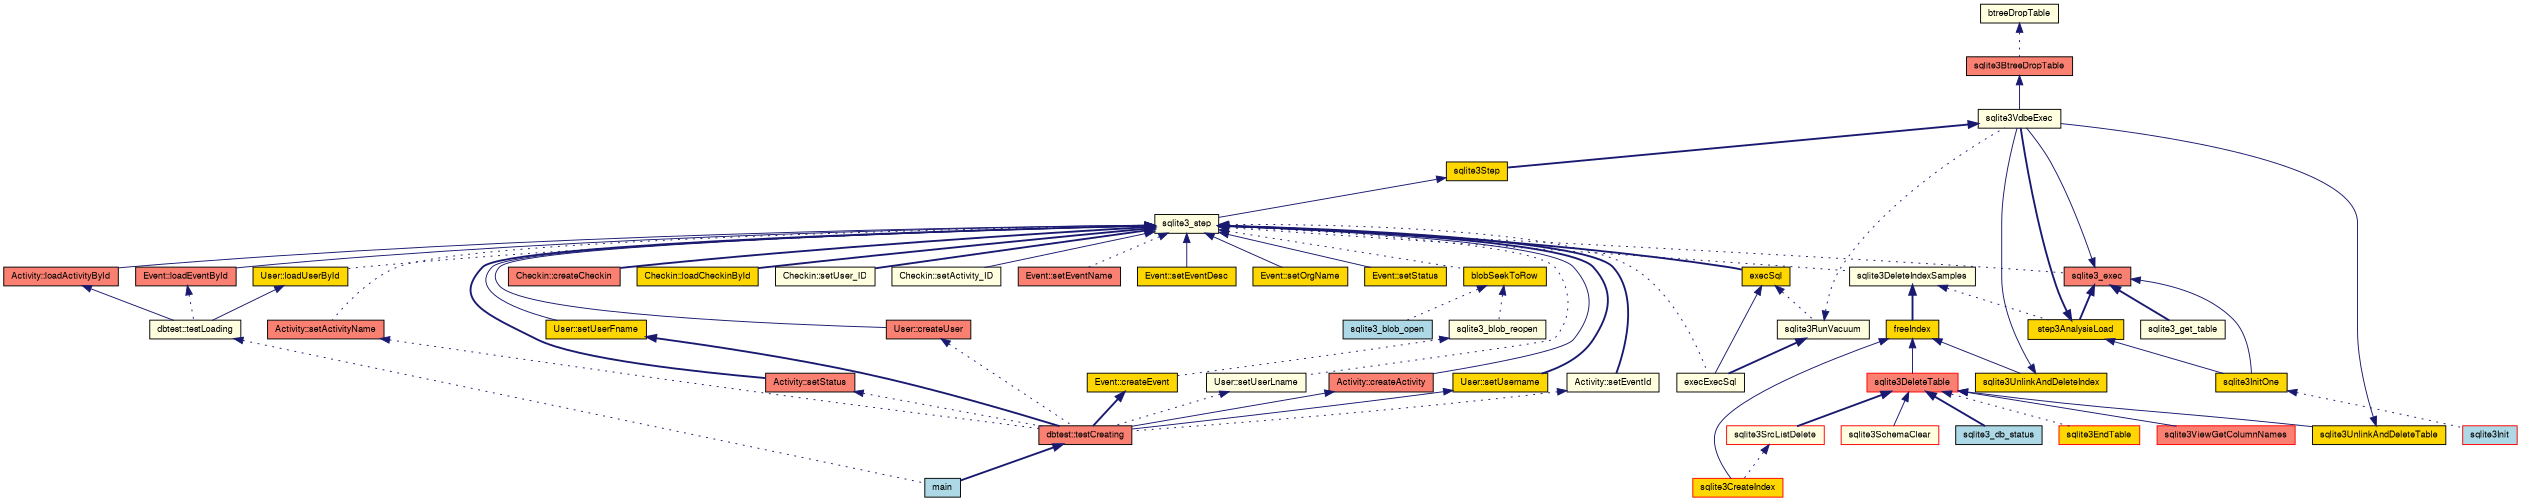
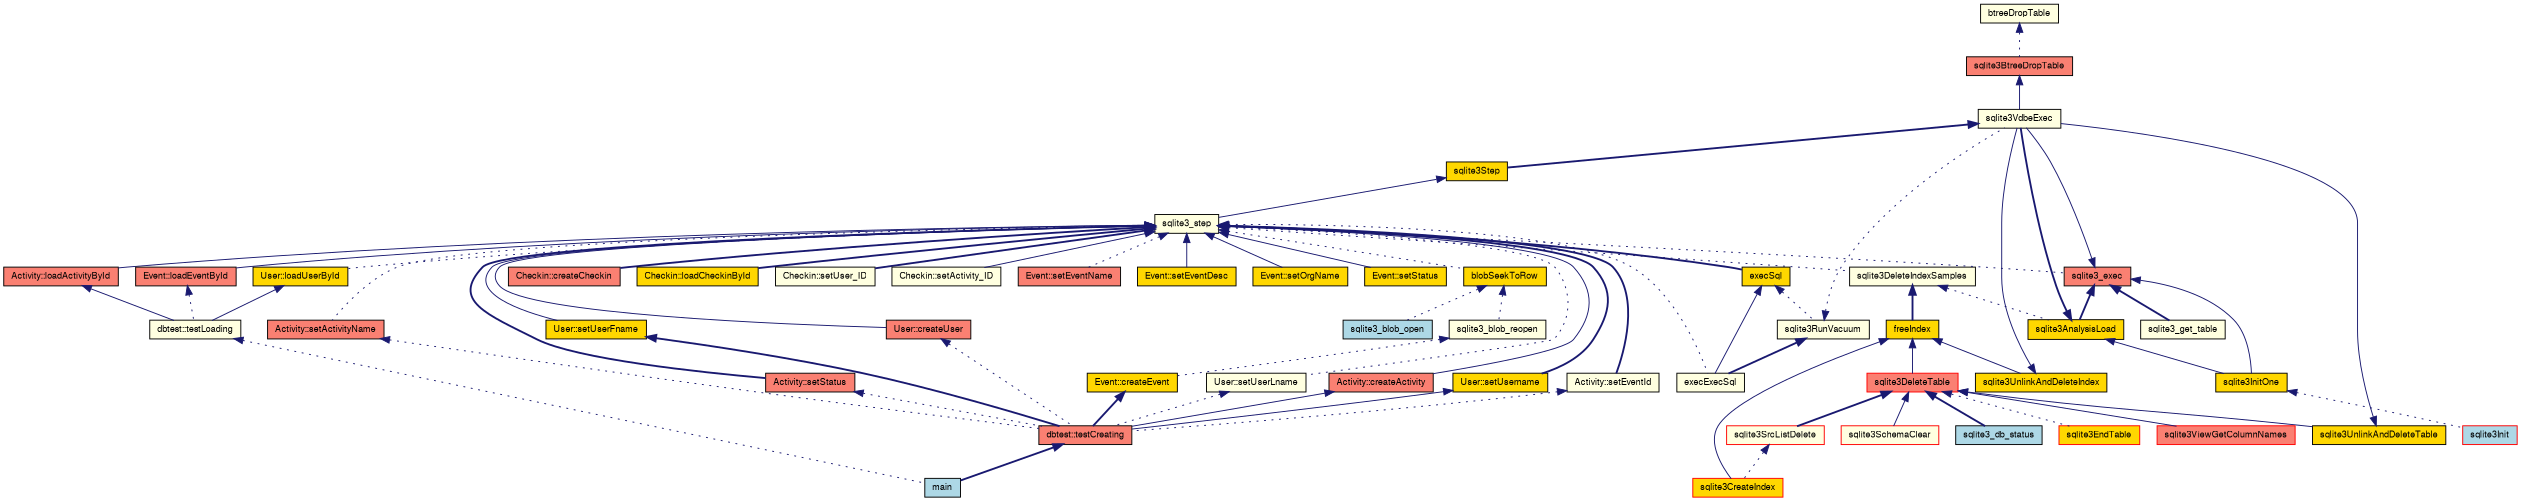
(2076, 330) -> (2076, 330)
